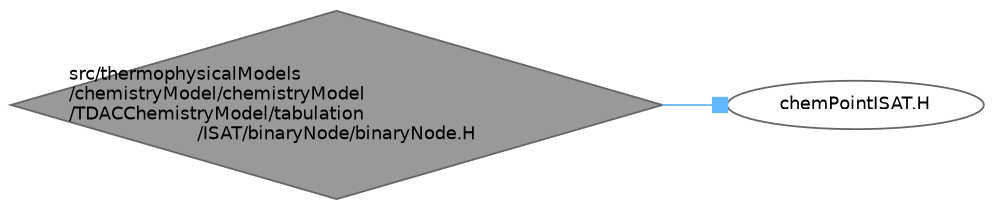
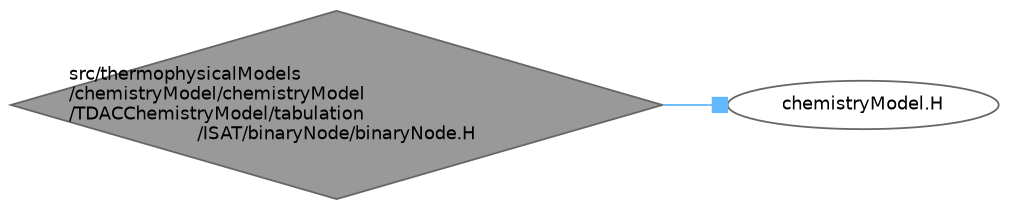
(855, 105) -> (863, 105)
